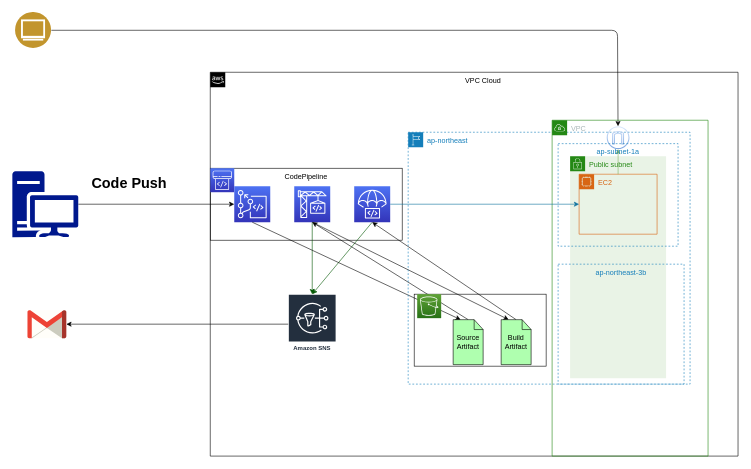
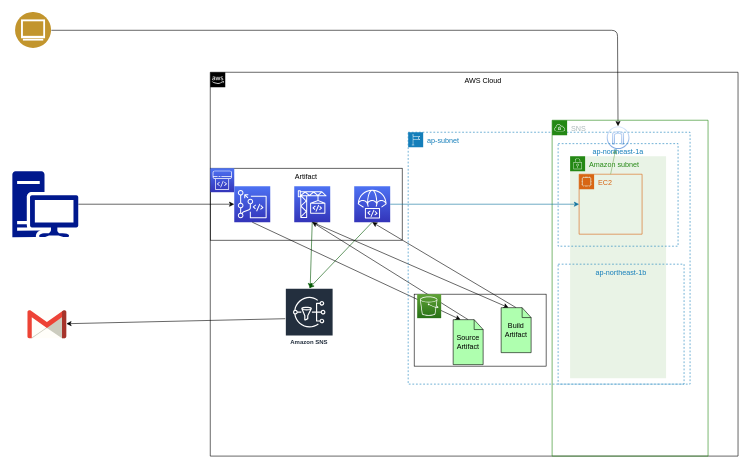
(483, 81) -> (483, 81)
(578, 129) -> (578, 129)
(452, 141) -> (446, 141)
(618, 152) -> (618, 152)
(613, 165) -> (615, 165)
(306, 176) -> (306, 176)
(129, 186) -> none
(618, 204) -> (611, 204)
(621, 272) -> (621, 272)
(312, 324) -> (309, 318)
(516, 342) -> (516, 330)
